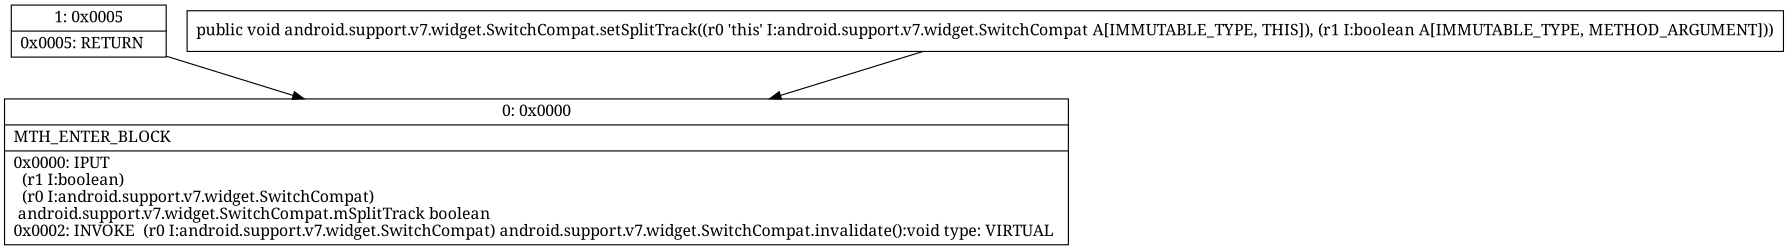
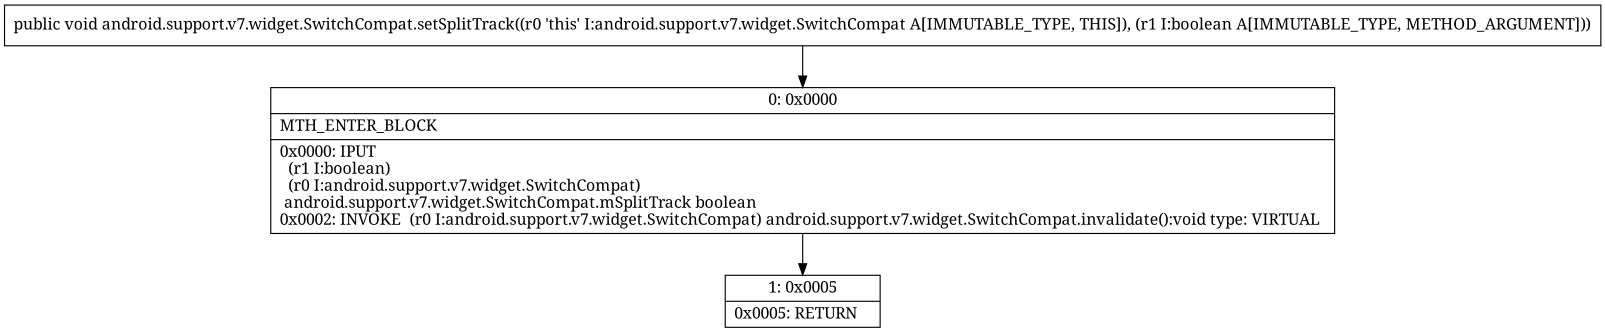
(230, 76) -> (803, 249)
